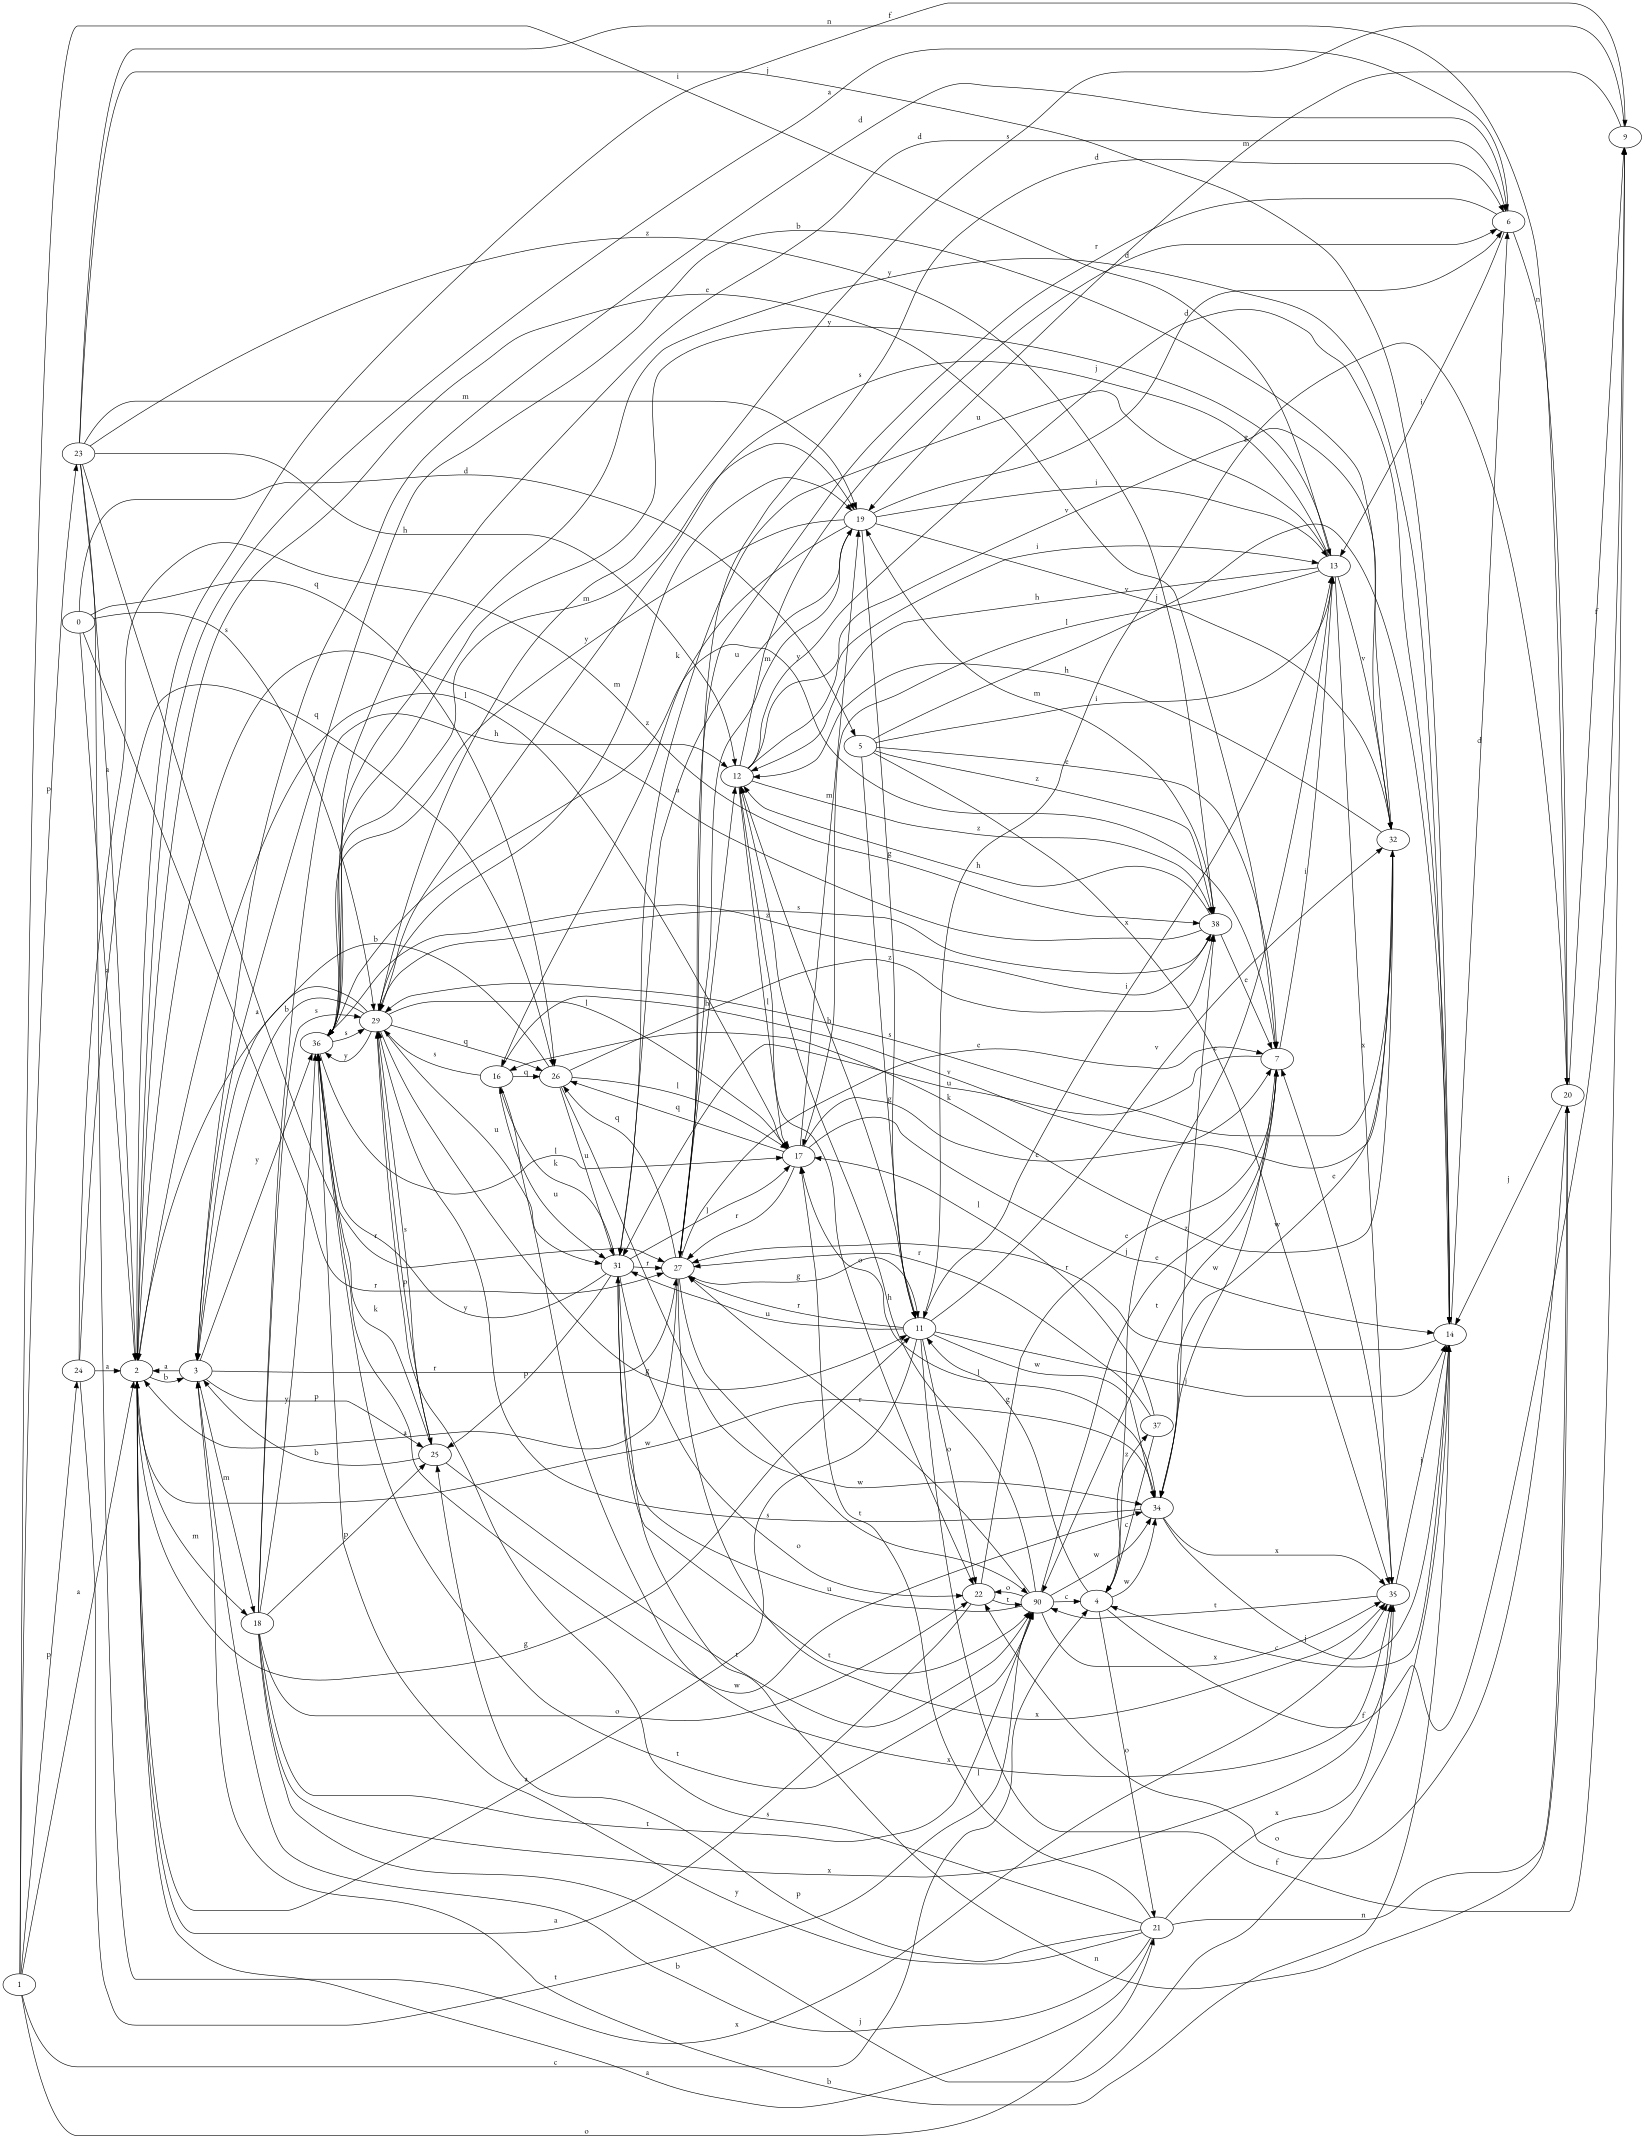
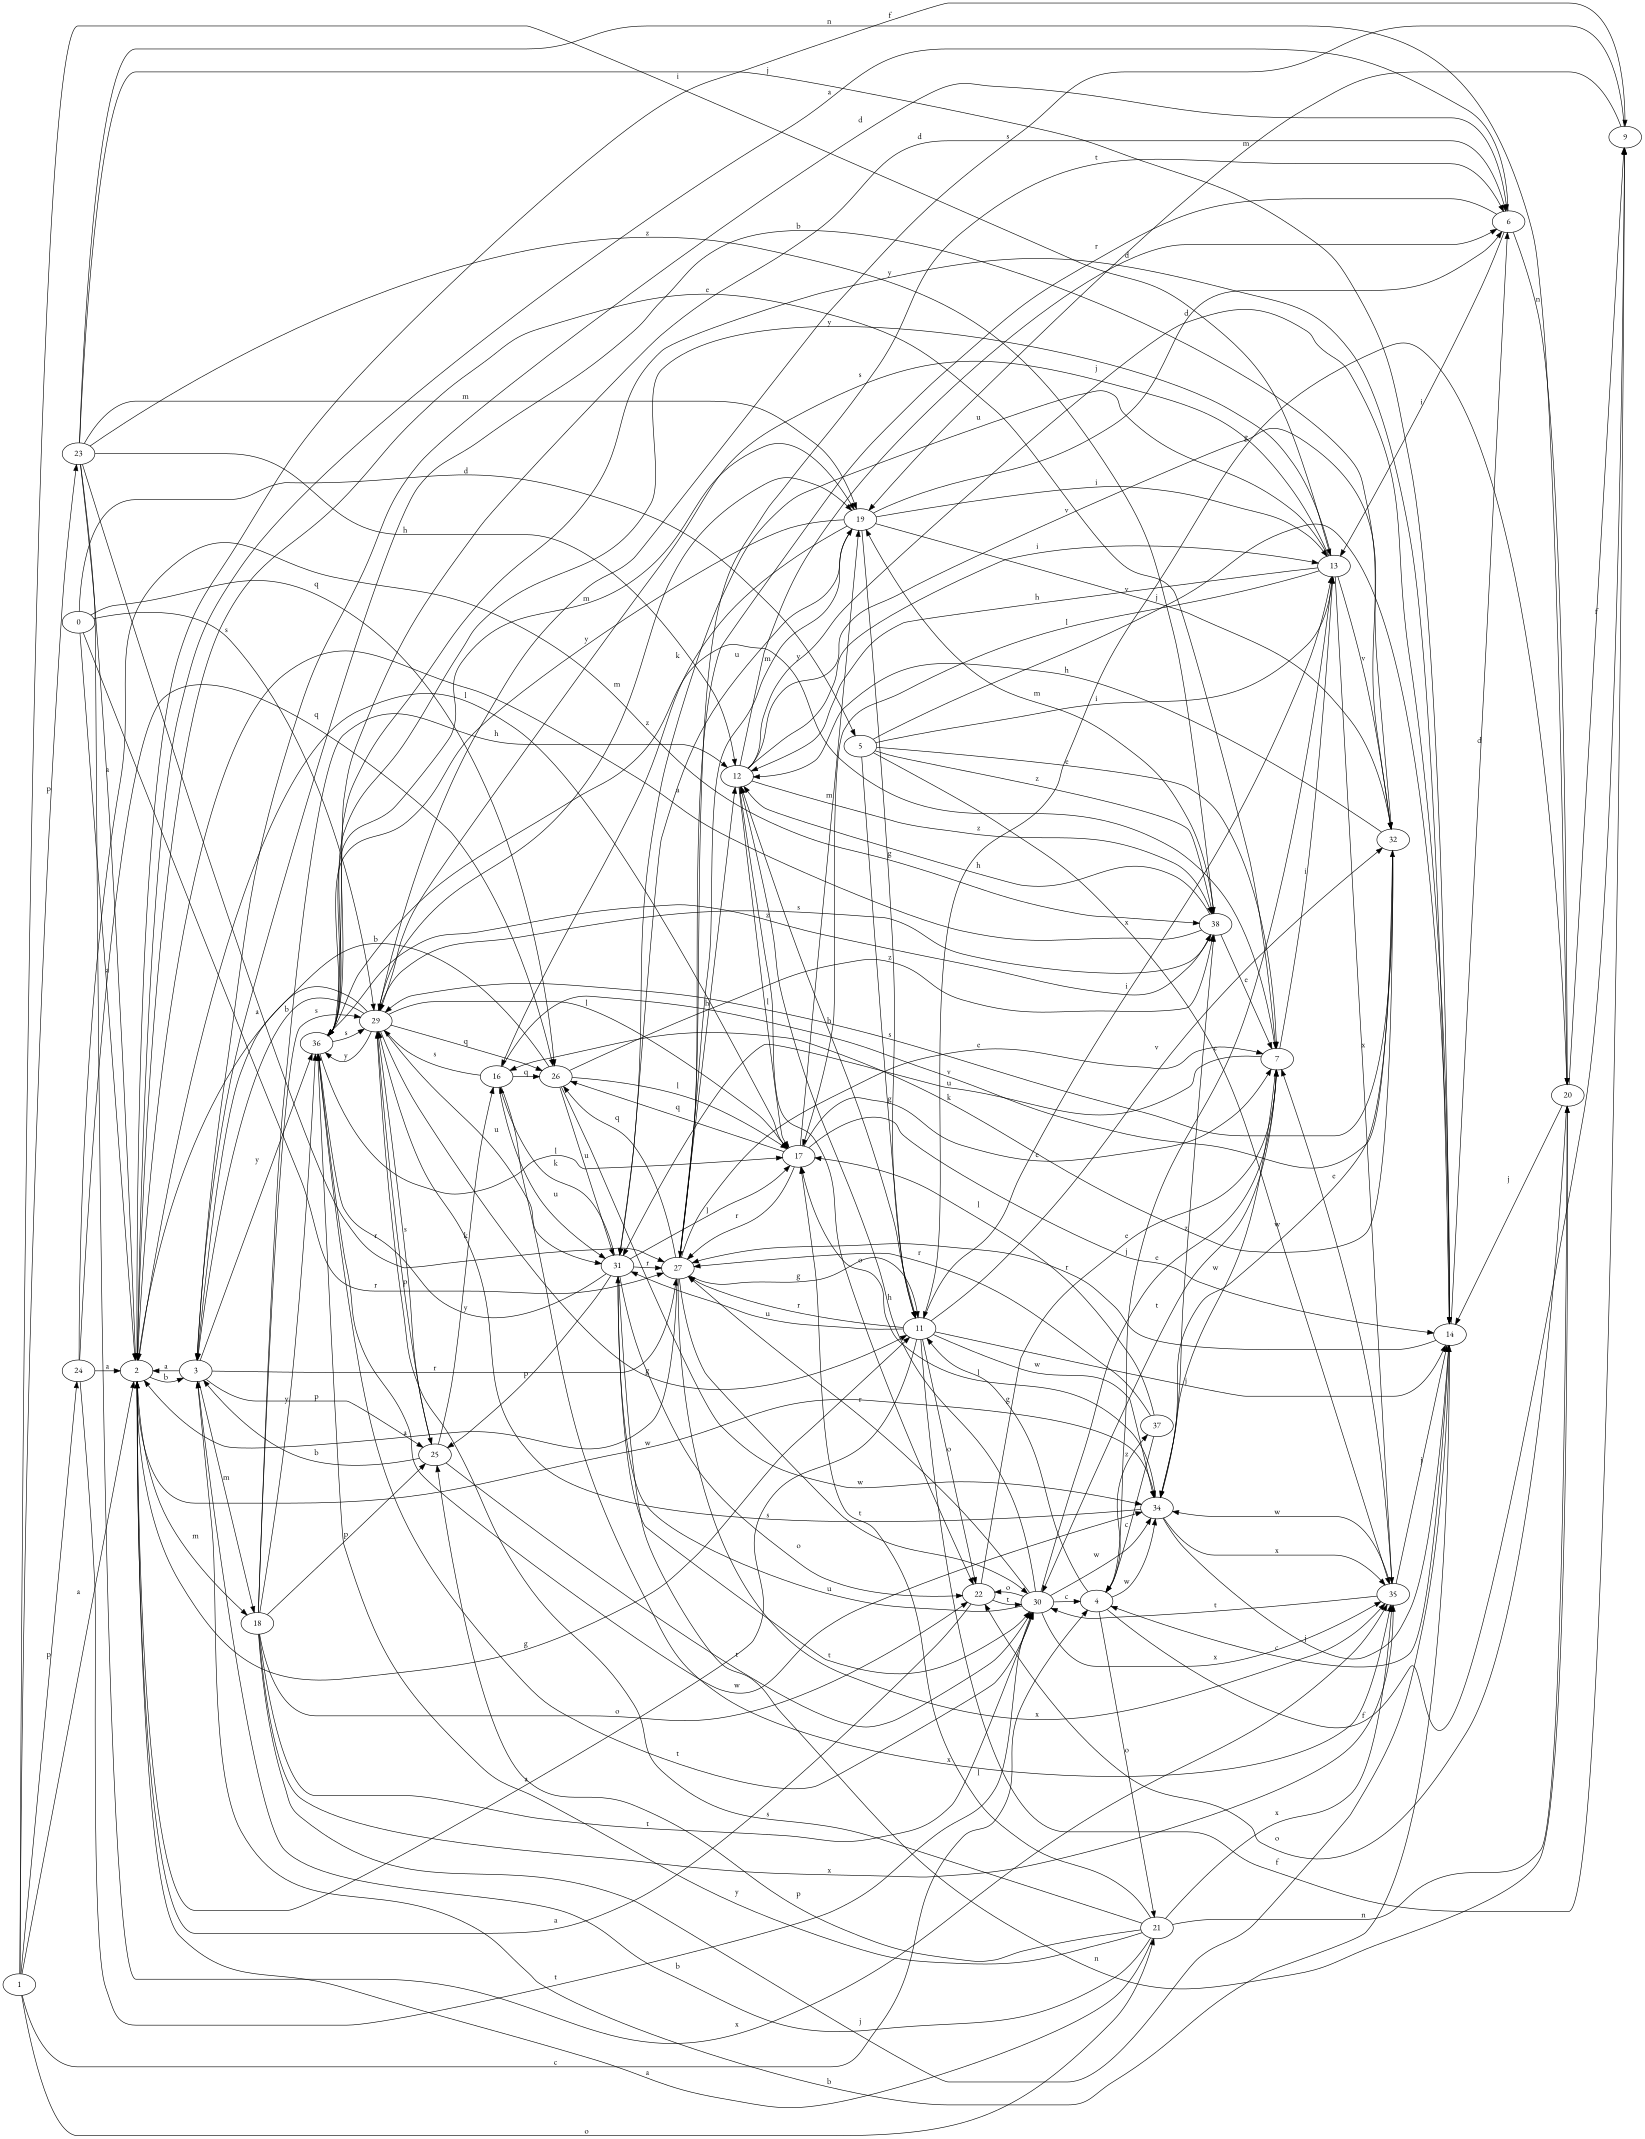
(1097, 157) -> (1097, 157)
(350, 1263) -> (466, 1269)
none -> (1303, 1516)
(1037, 1602) -> (1037, 1602)
